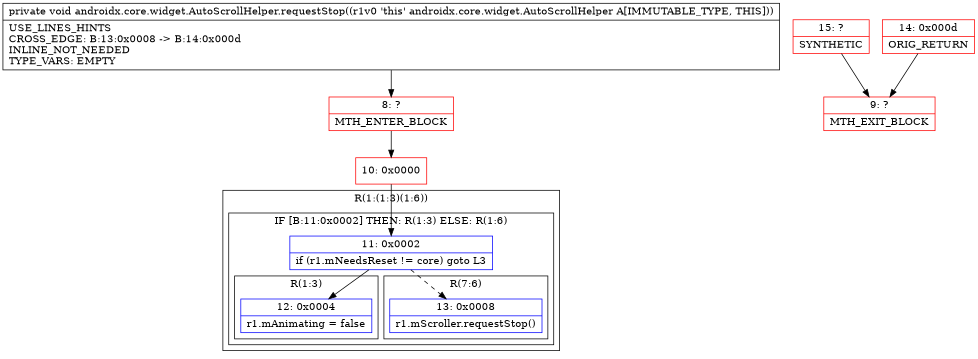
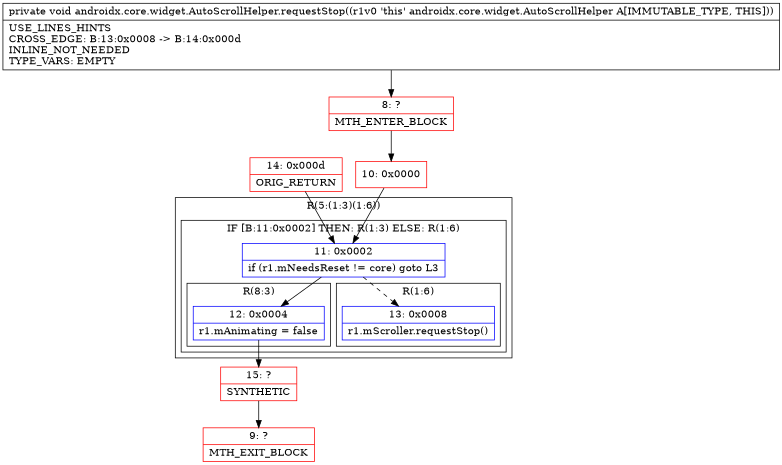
(906, 72) -> (318, 214)
(391, 199) -> (344, 206)
(306, 284) -> (259, 292)
(466, 284) -> (418, 292)
none -> (259, 350)
